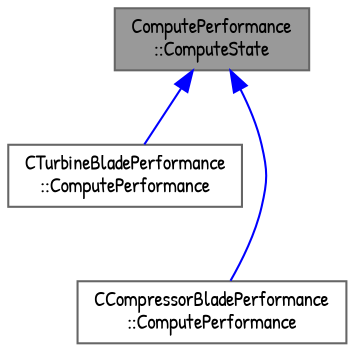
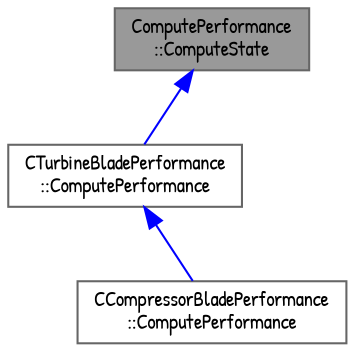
(265, 186) -> (174, 253)
